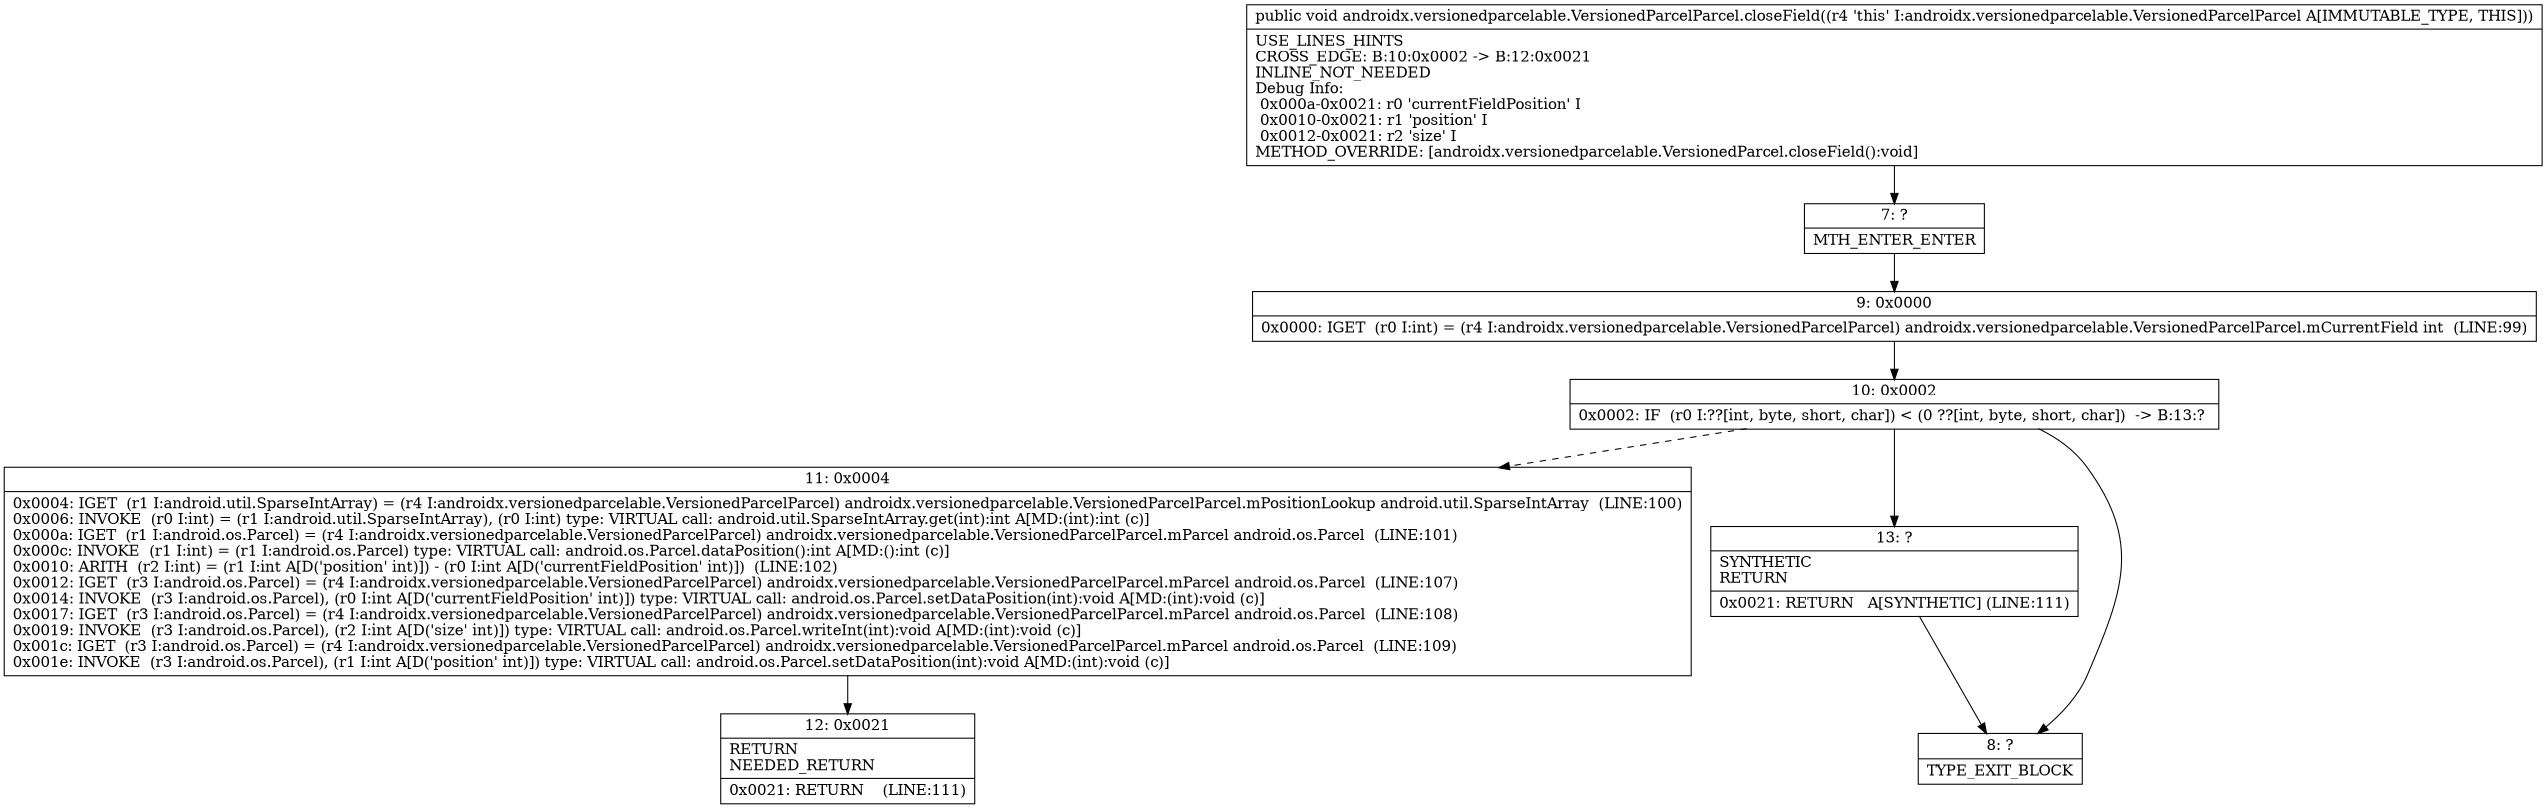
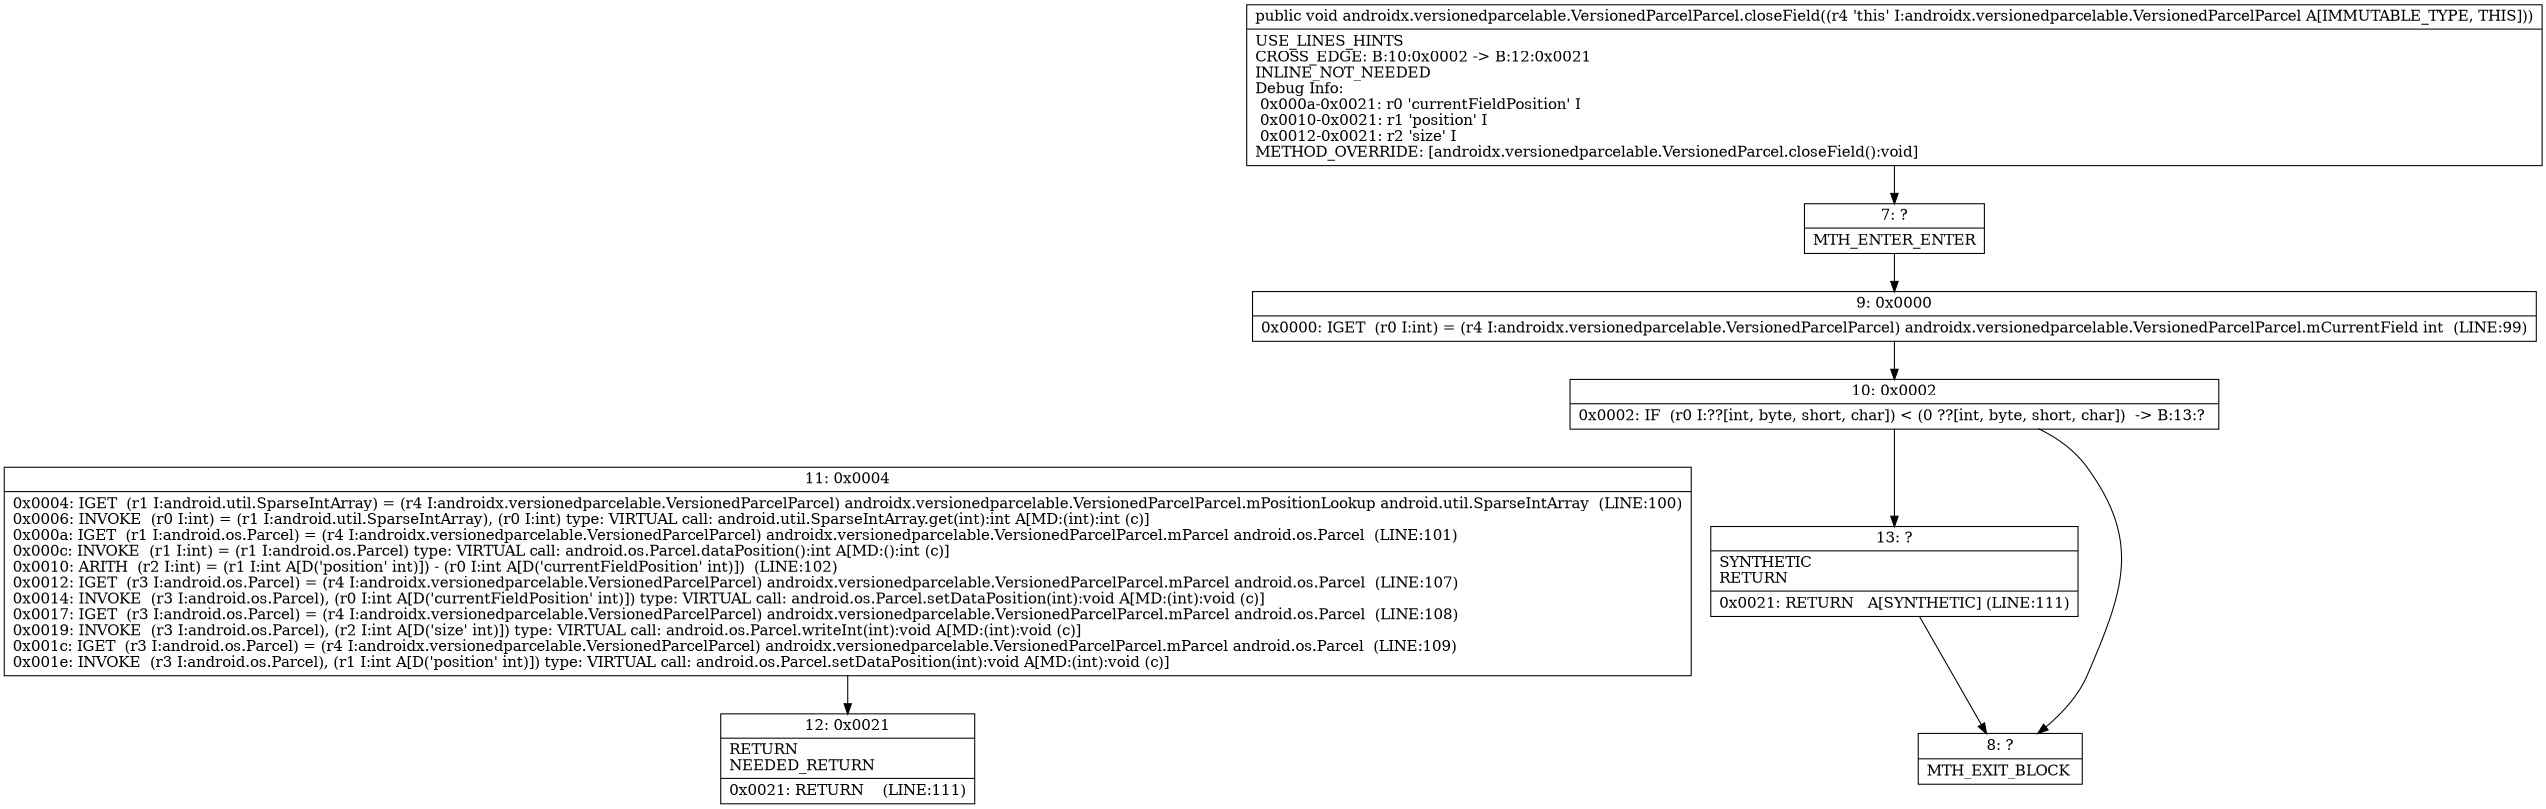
(1628, 447) -> none
(2000, 771) -> (1999, 771)
